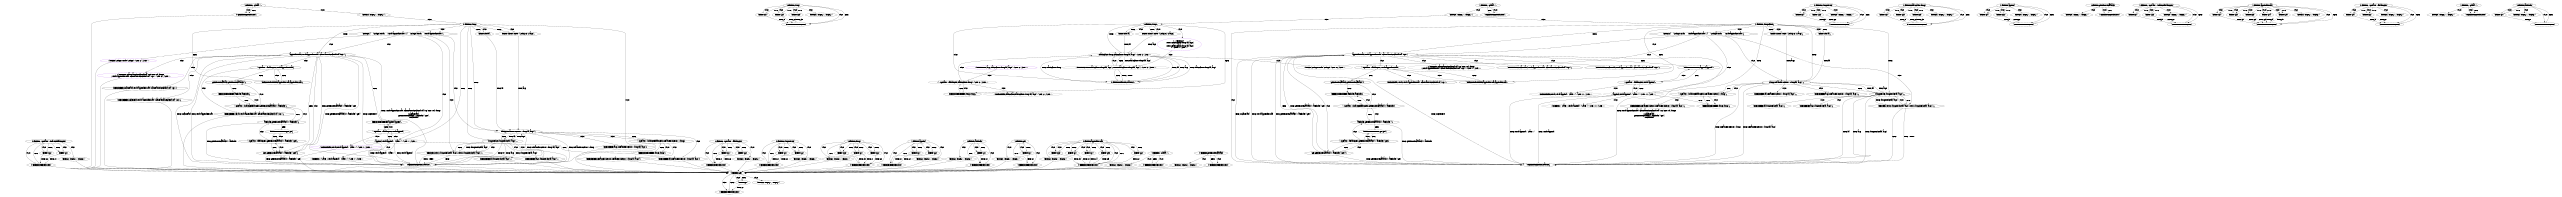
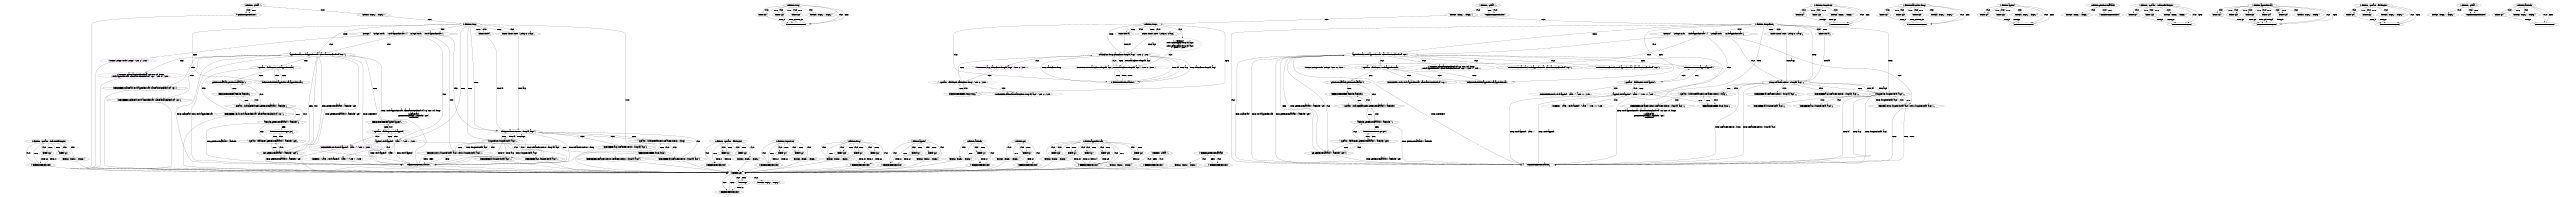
(1227, 59) -> (1041, 58)
(962, 68) -> (962, 68)
